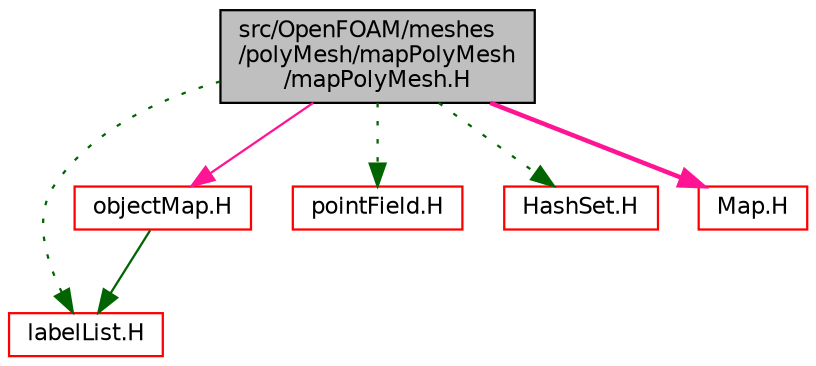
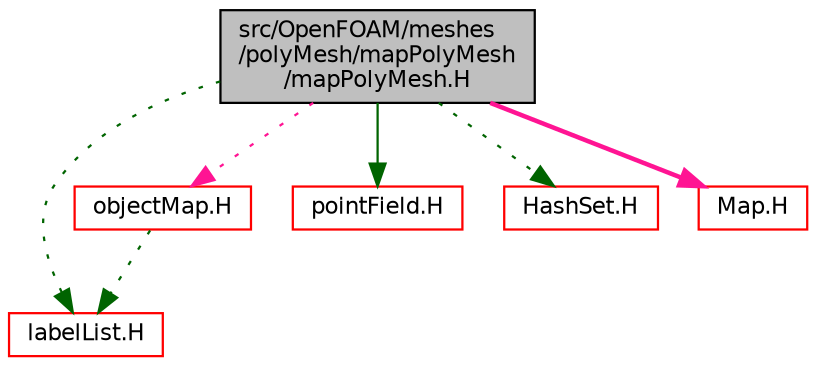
(378, 133) -> (378, 133)
(262, 138) -> (262, 138)
(130, 262) -> (130, 262)
